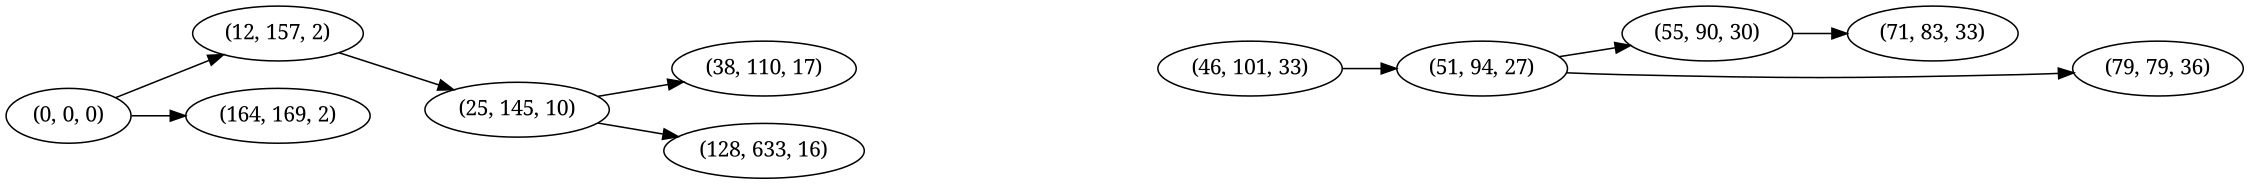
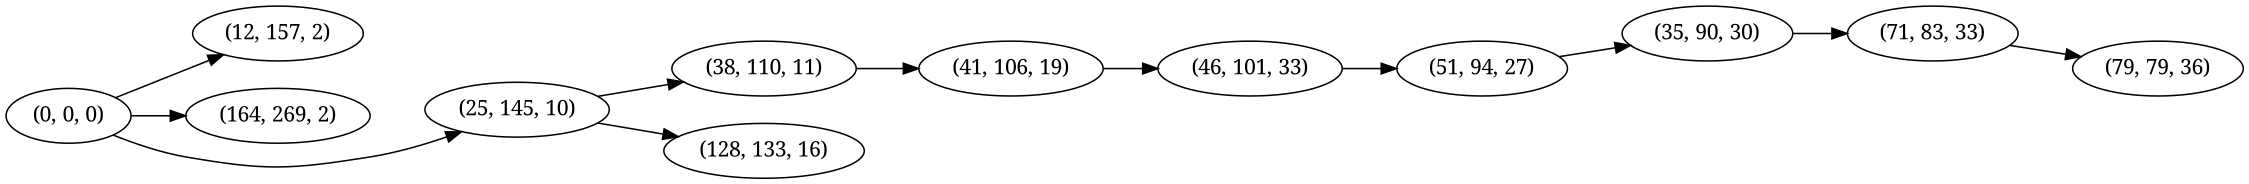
(1708, 34) -> (1708, 34)
(389, 69) -> (280, 167)
(764, 69) -> (764, 69)
none -> (1011, 69)
(1812, 78) -> (2038, 50)
(278, 116) -> (278, 116)
(764, 151) -> (764, 151)
